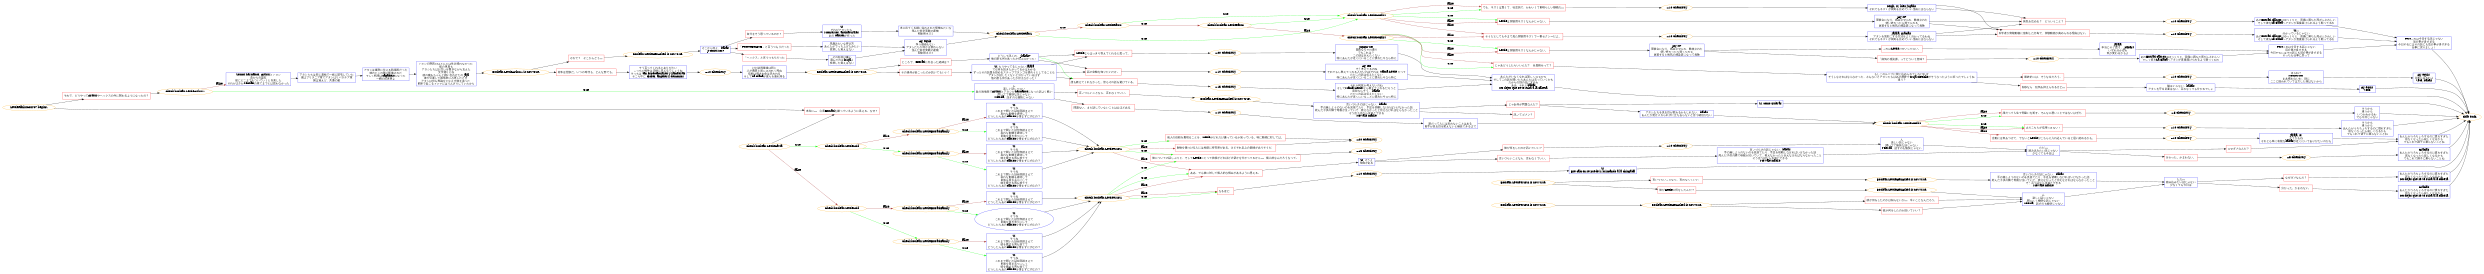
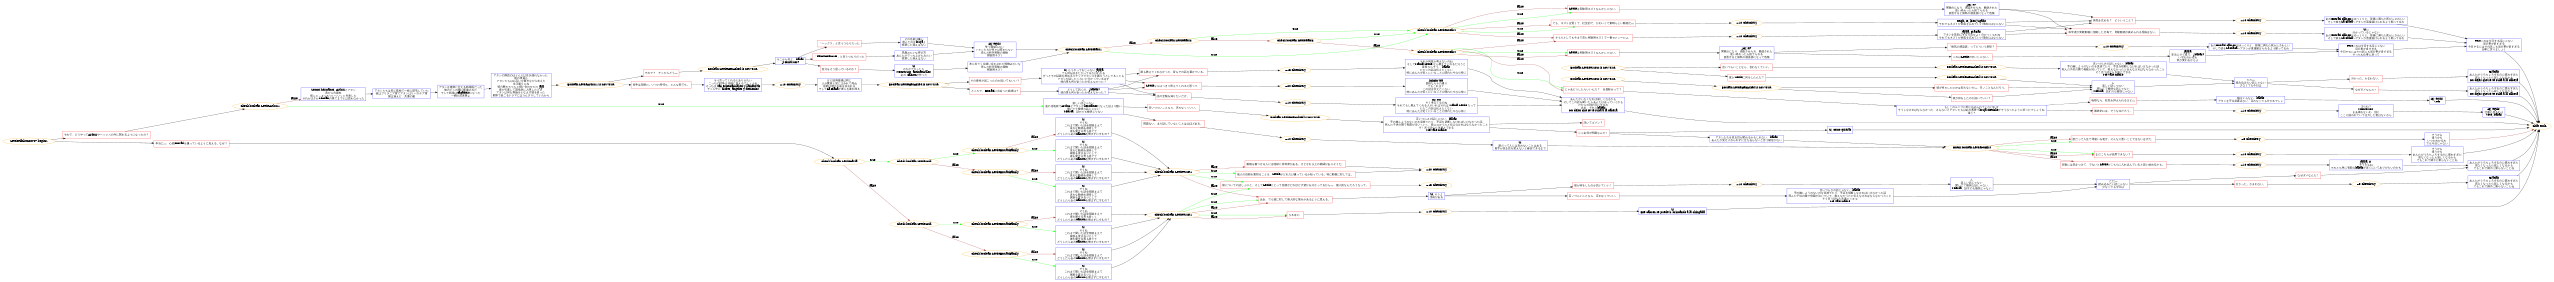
(1144, 24) -> (1214, 39)
(1063, 28) -> (1132, 43)
(1059, 65) -> (1133, 83)
(2418, 115) -> (2491, 138)
(802, 129) -> (532, 144)
(1014, 219) -> (1083, 272)
